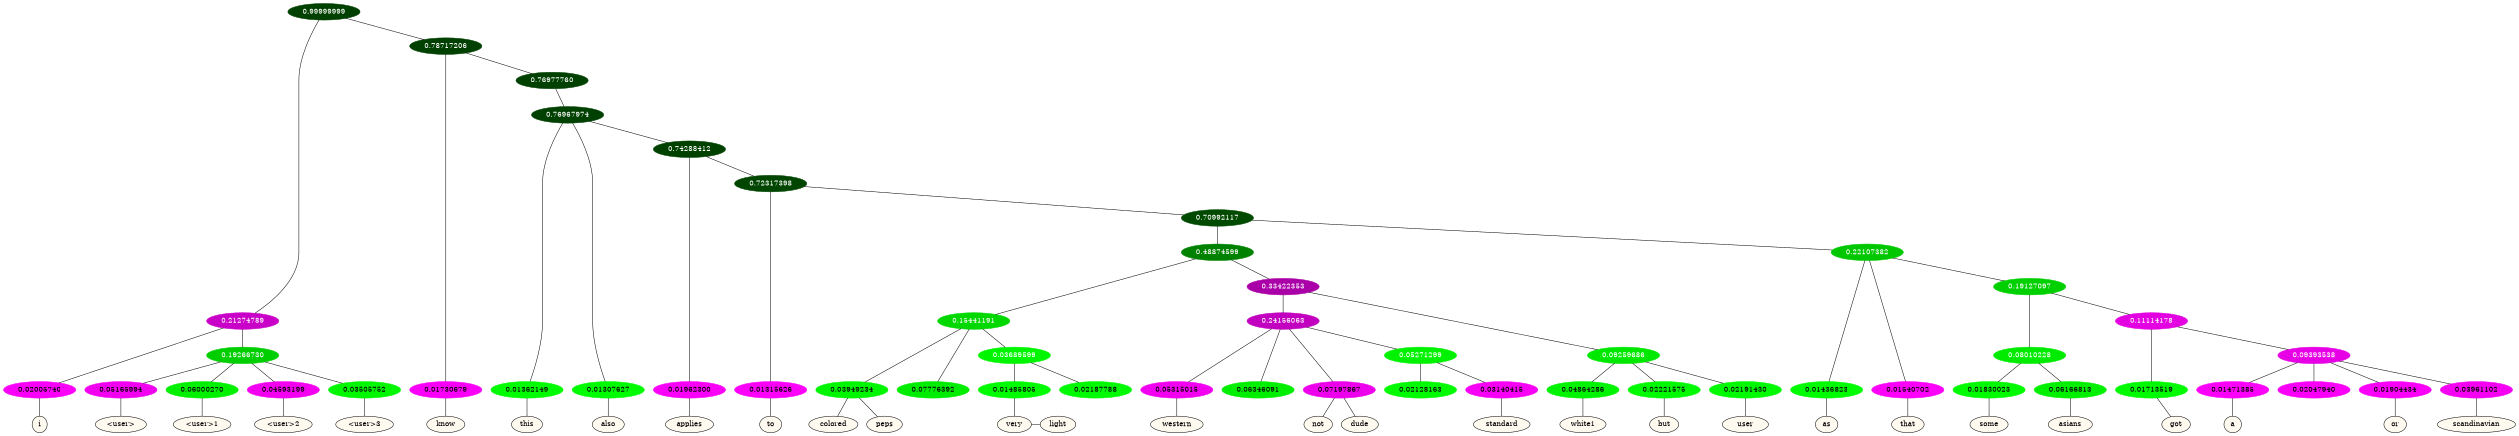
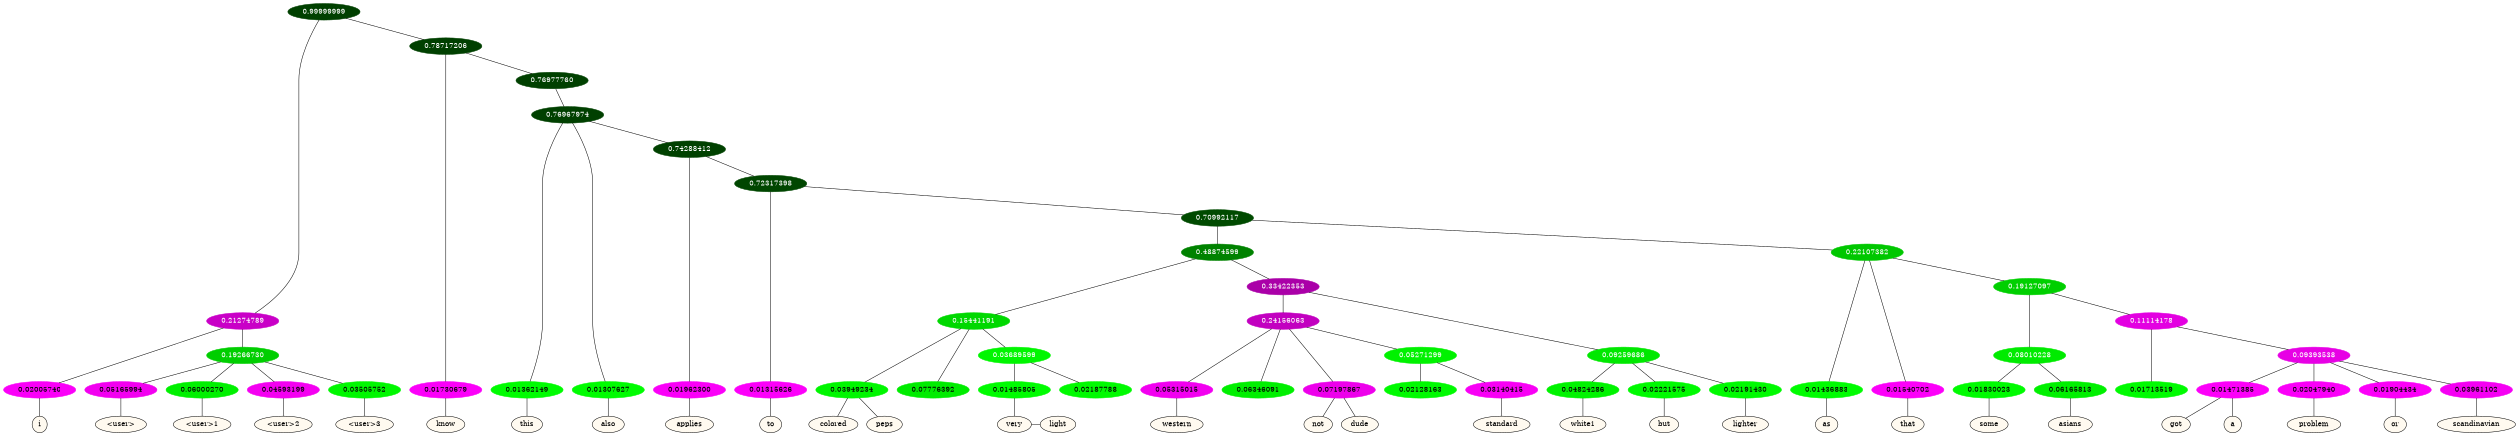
(1583, 390) -> (1583, 390)
(1827, 390) -> (1827, 390)
(2070, 390) -> (2070, 390)
(2164, 407) -> (2203, 408)
(1745, 424) -> (1745, 424)
none -> (2314, 424)
